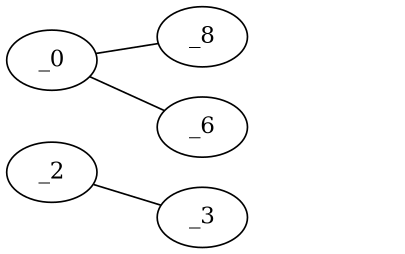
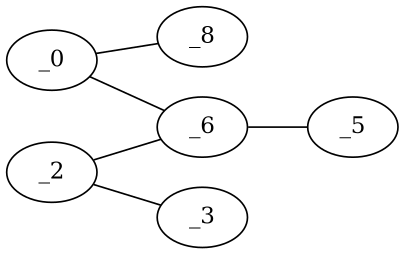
none -> (353, 127)
none -> (127, 150)
